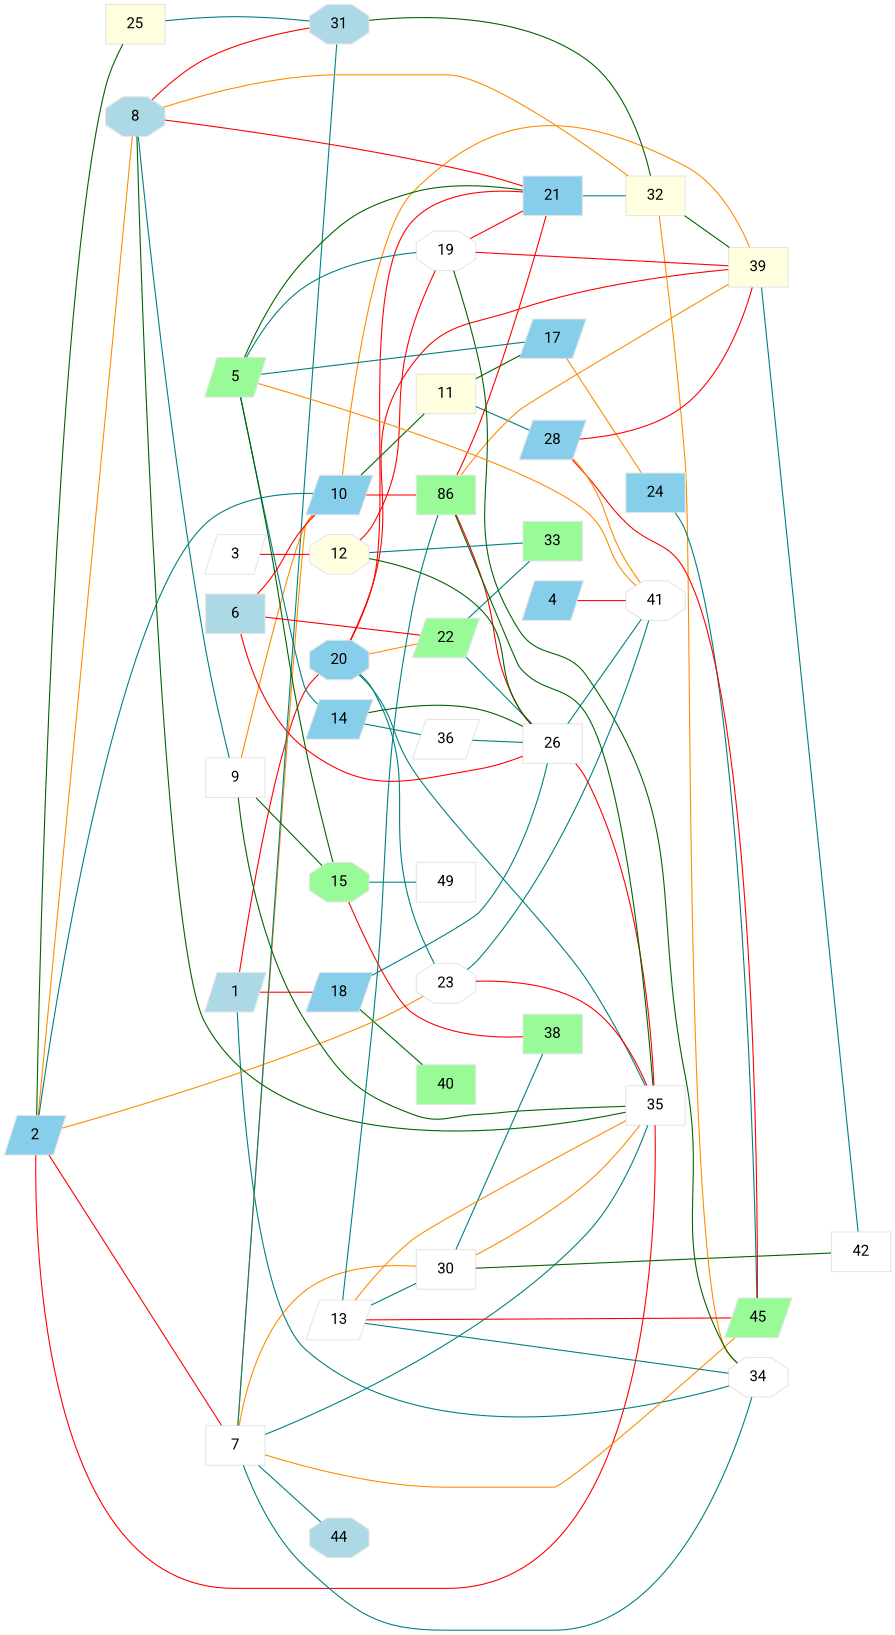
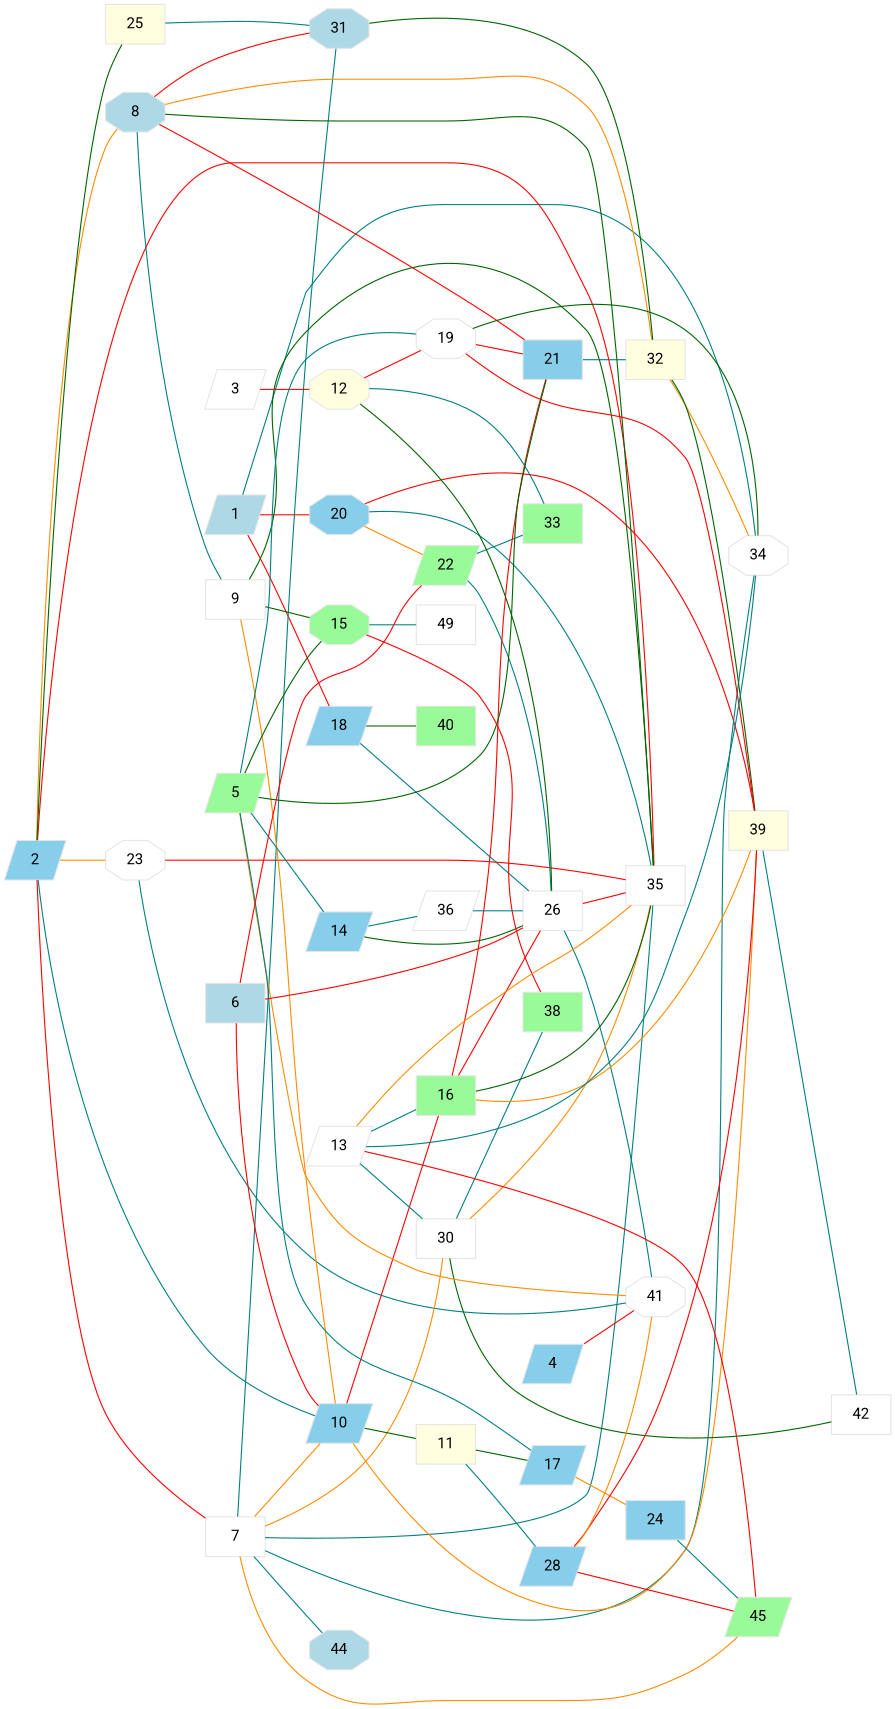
(380, 371) -> none
(446, 495) -> (446, 1096)
(400, 817) -> none
